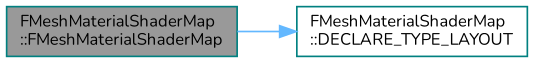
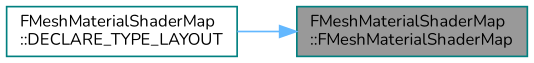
(258, 32) -> (258, 32)
